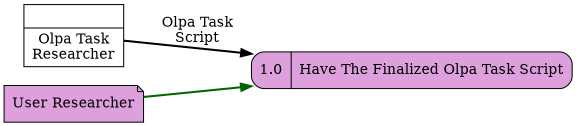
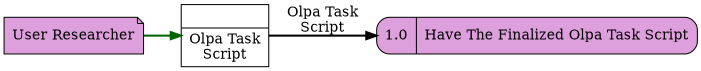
(74, 54) -> (225, 54)
(192, 92) -> (157, 36)
